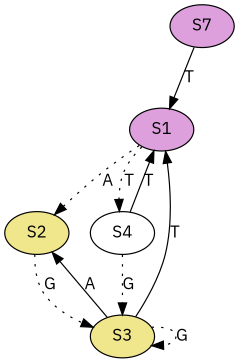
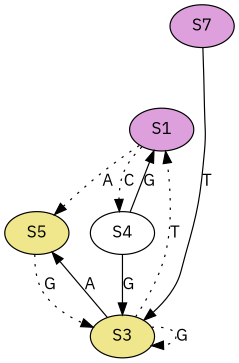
(184, 72) -> (201, 185)
(130, 181) -> (130, 181)
(149, 181) -> (149, 181)
(37, 233) -> (37, 233)
(168, 243) -> (168, 243)
(122, 279) -> (122, 279)
